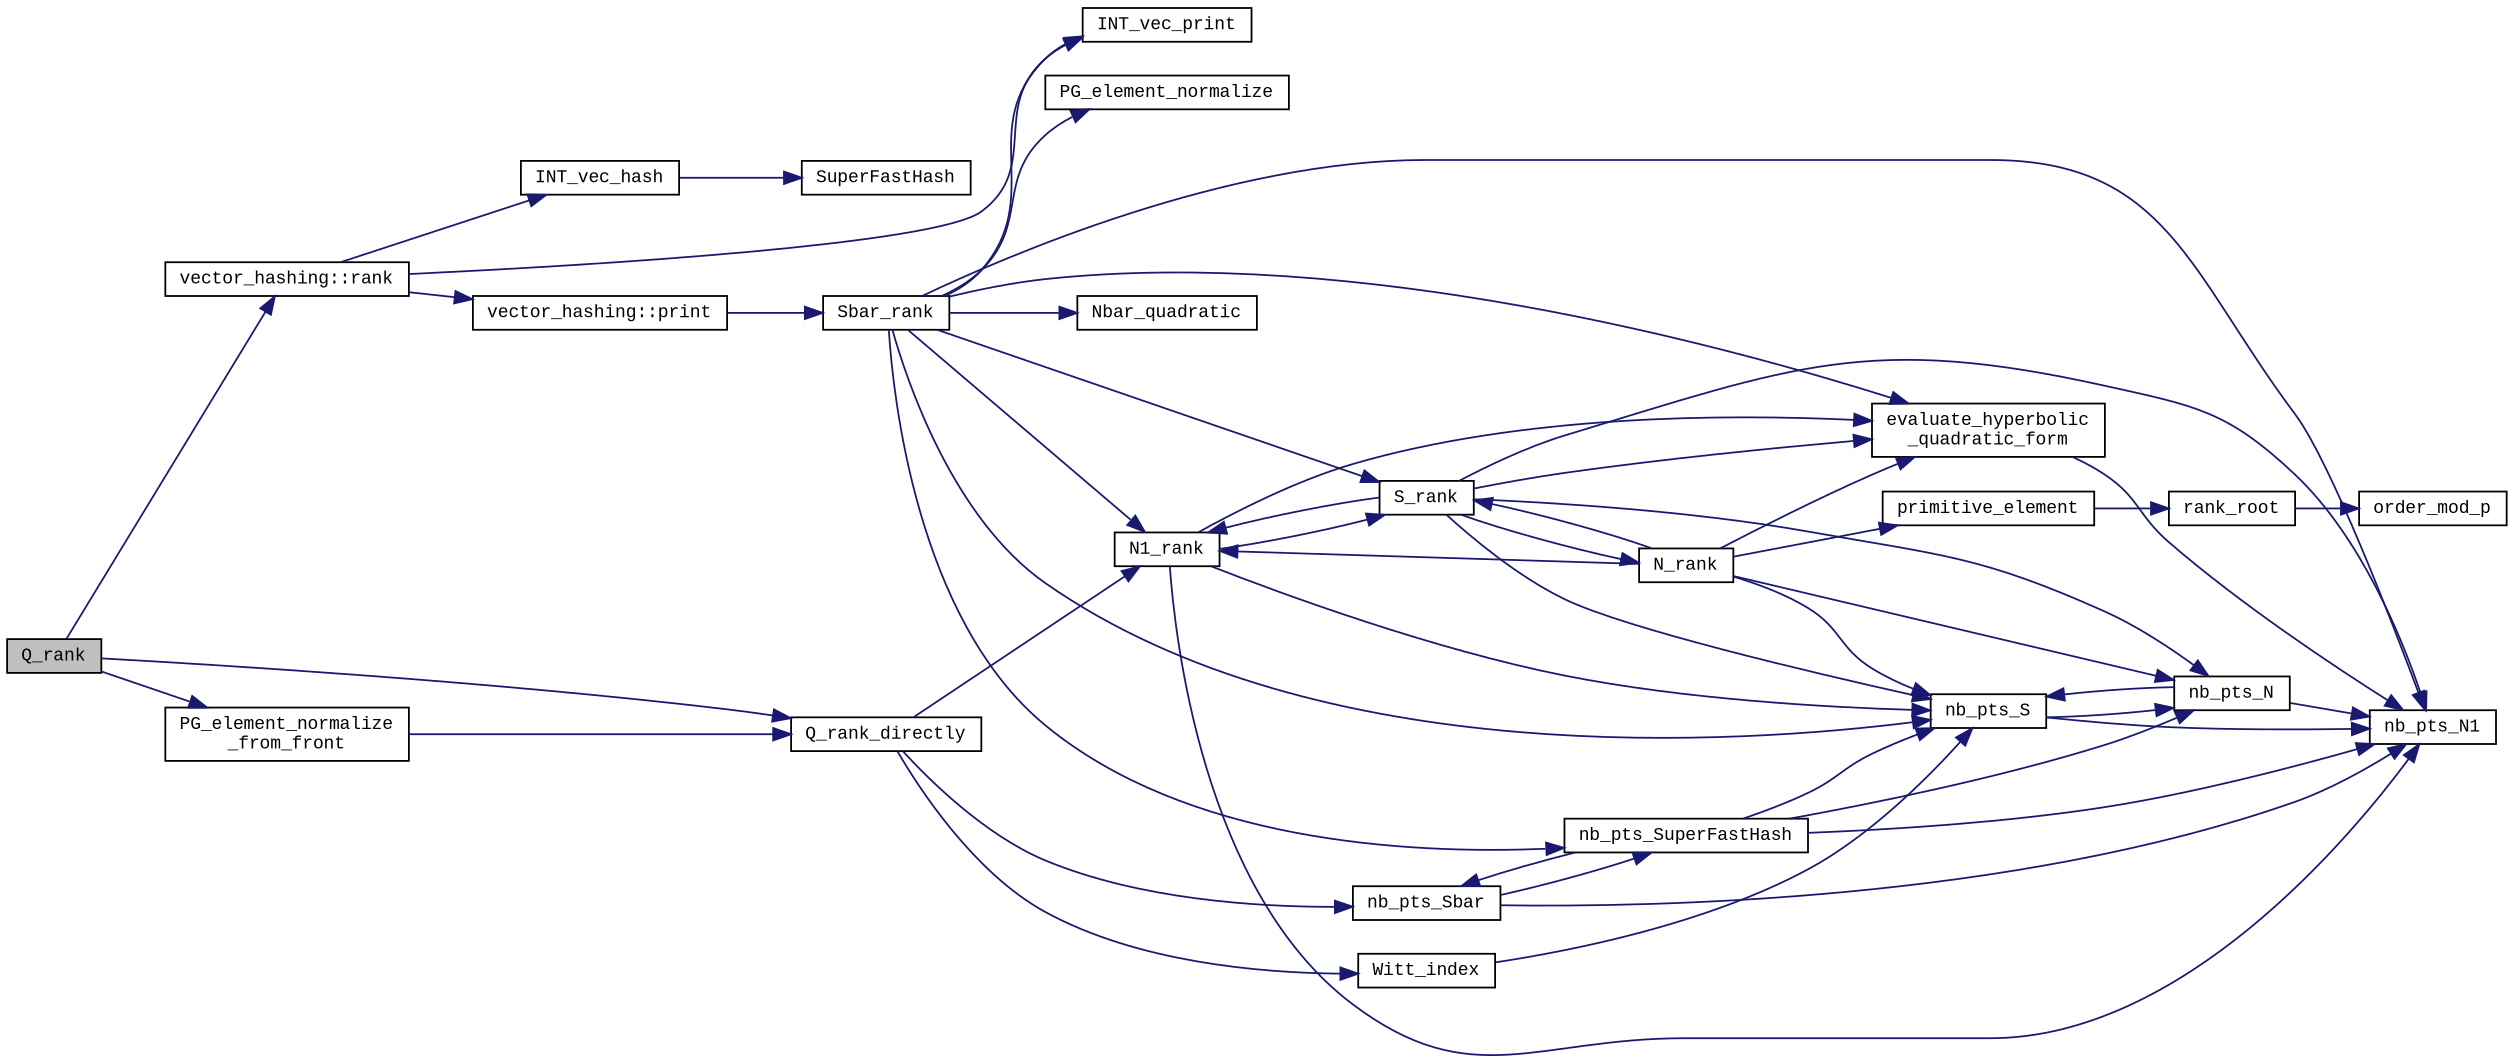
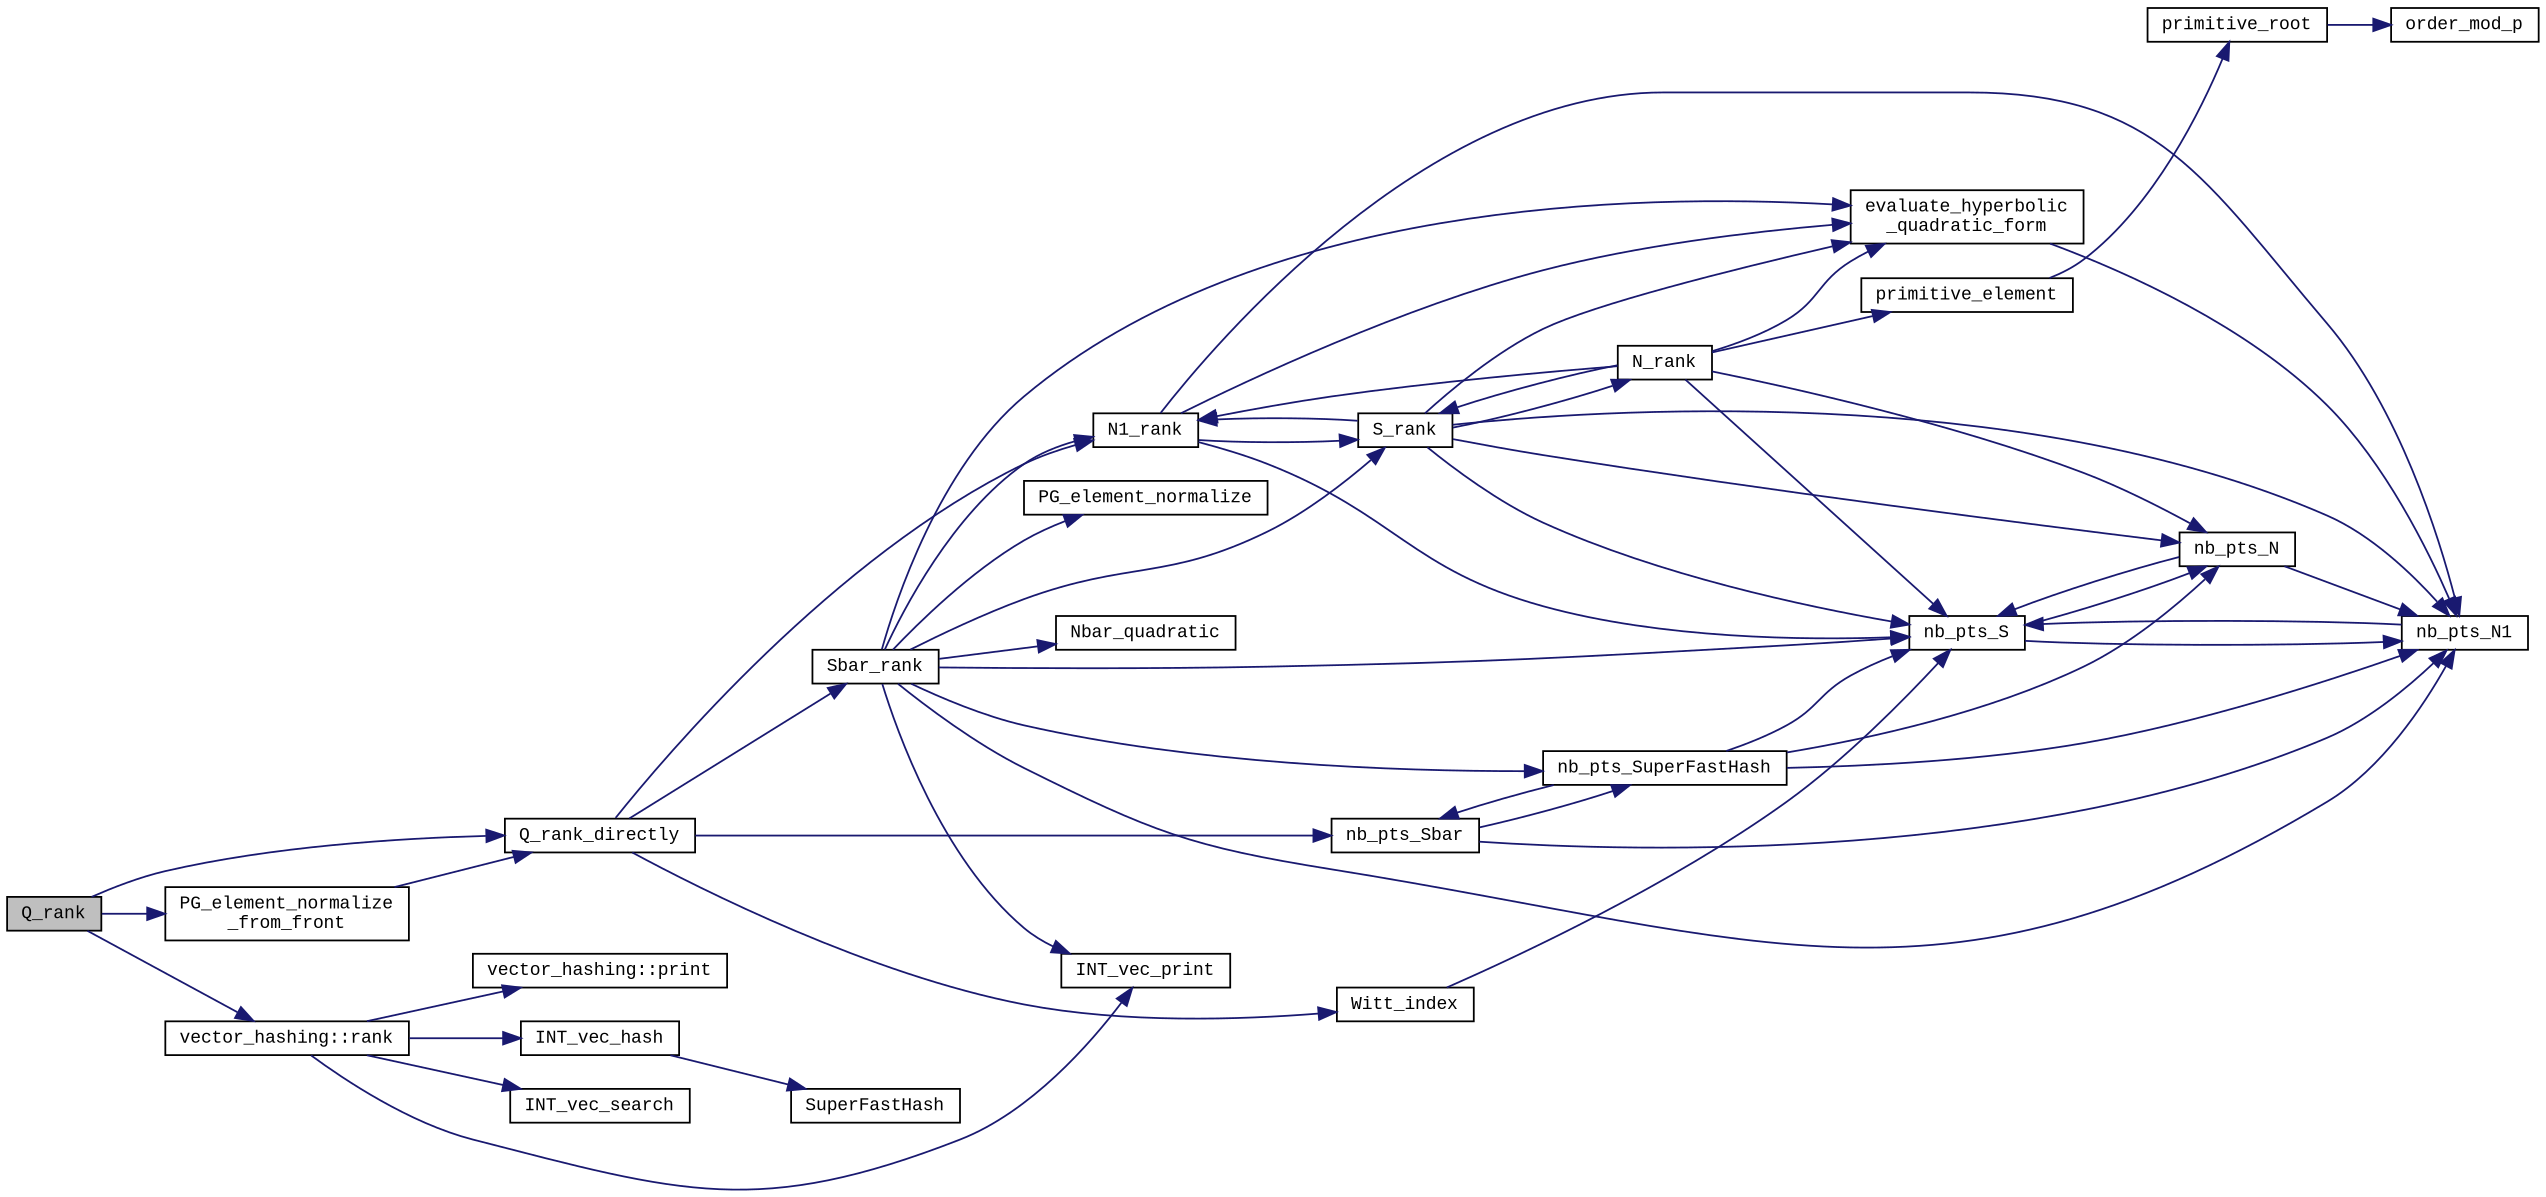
(766, 313) -> (730, 756)
(2232, 508) -> (2237, 25)
none -> (2222, 621)
none -> (600, 1106)
